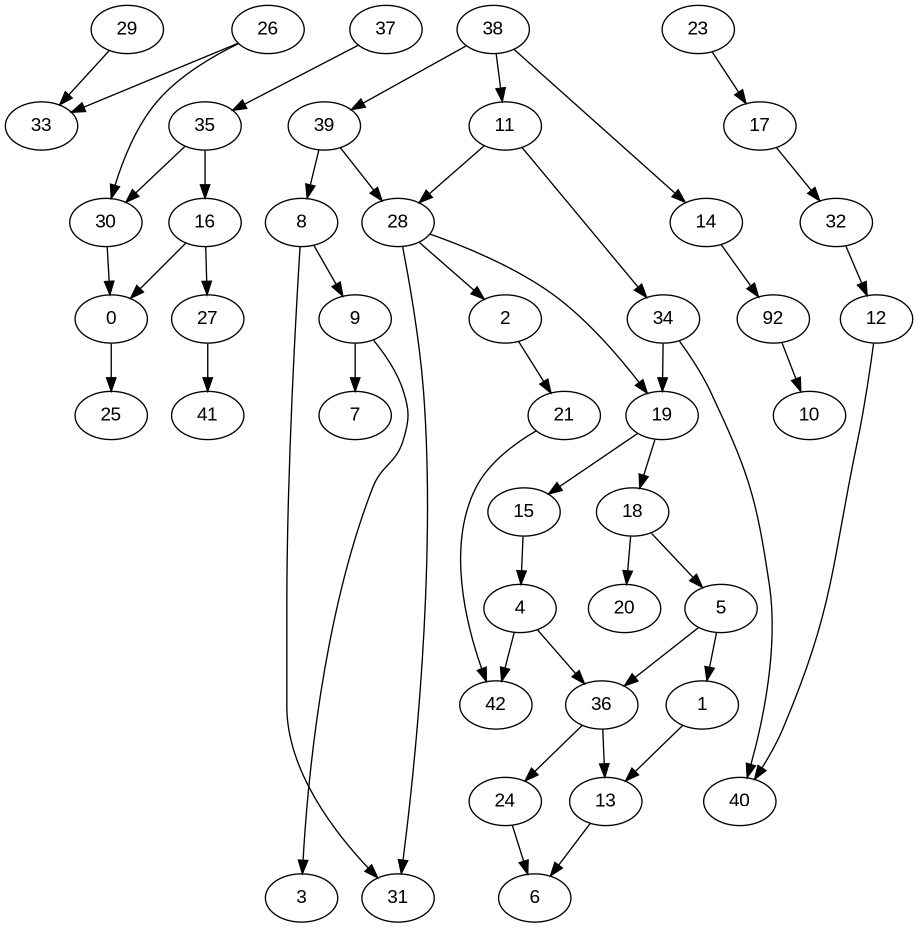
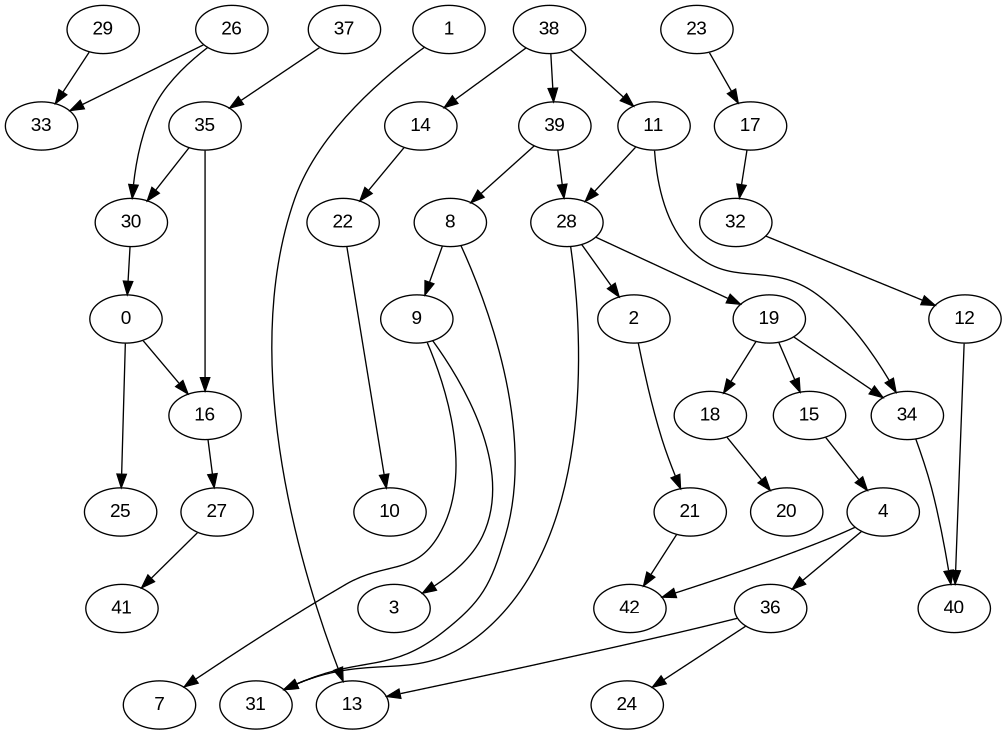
(163, 266) -> (161, 362)
(773, 319) -> (343, 222)
(663, 361) -> (833, 363)
(721, 608) -> none
(535, 898) -> none
